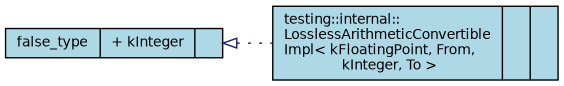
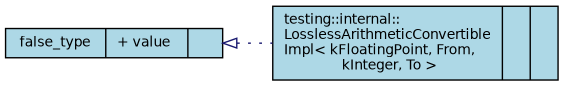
(148, 42) -> (144, 42)
